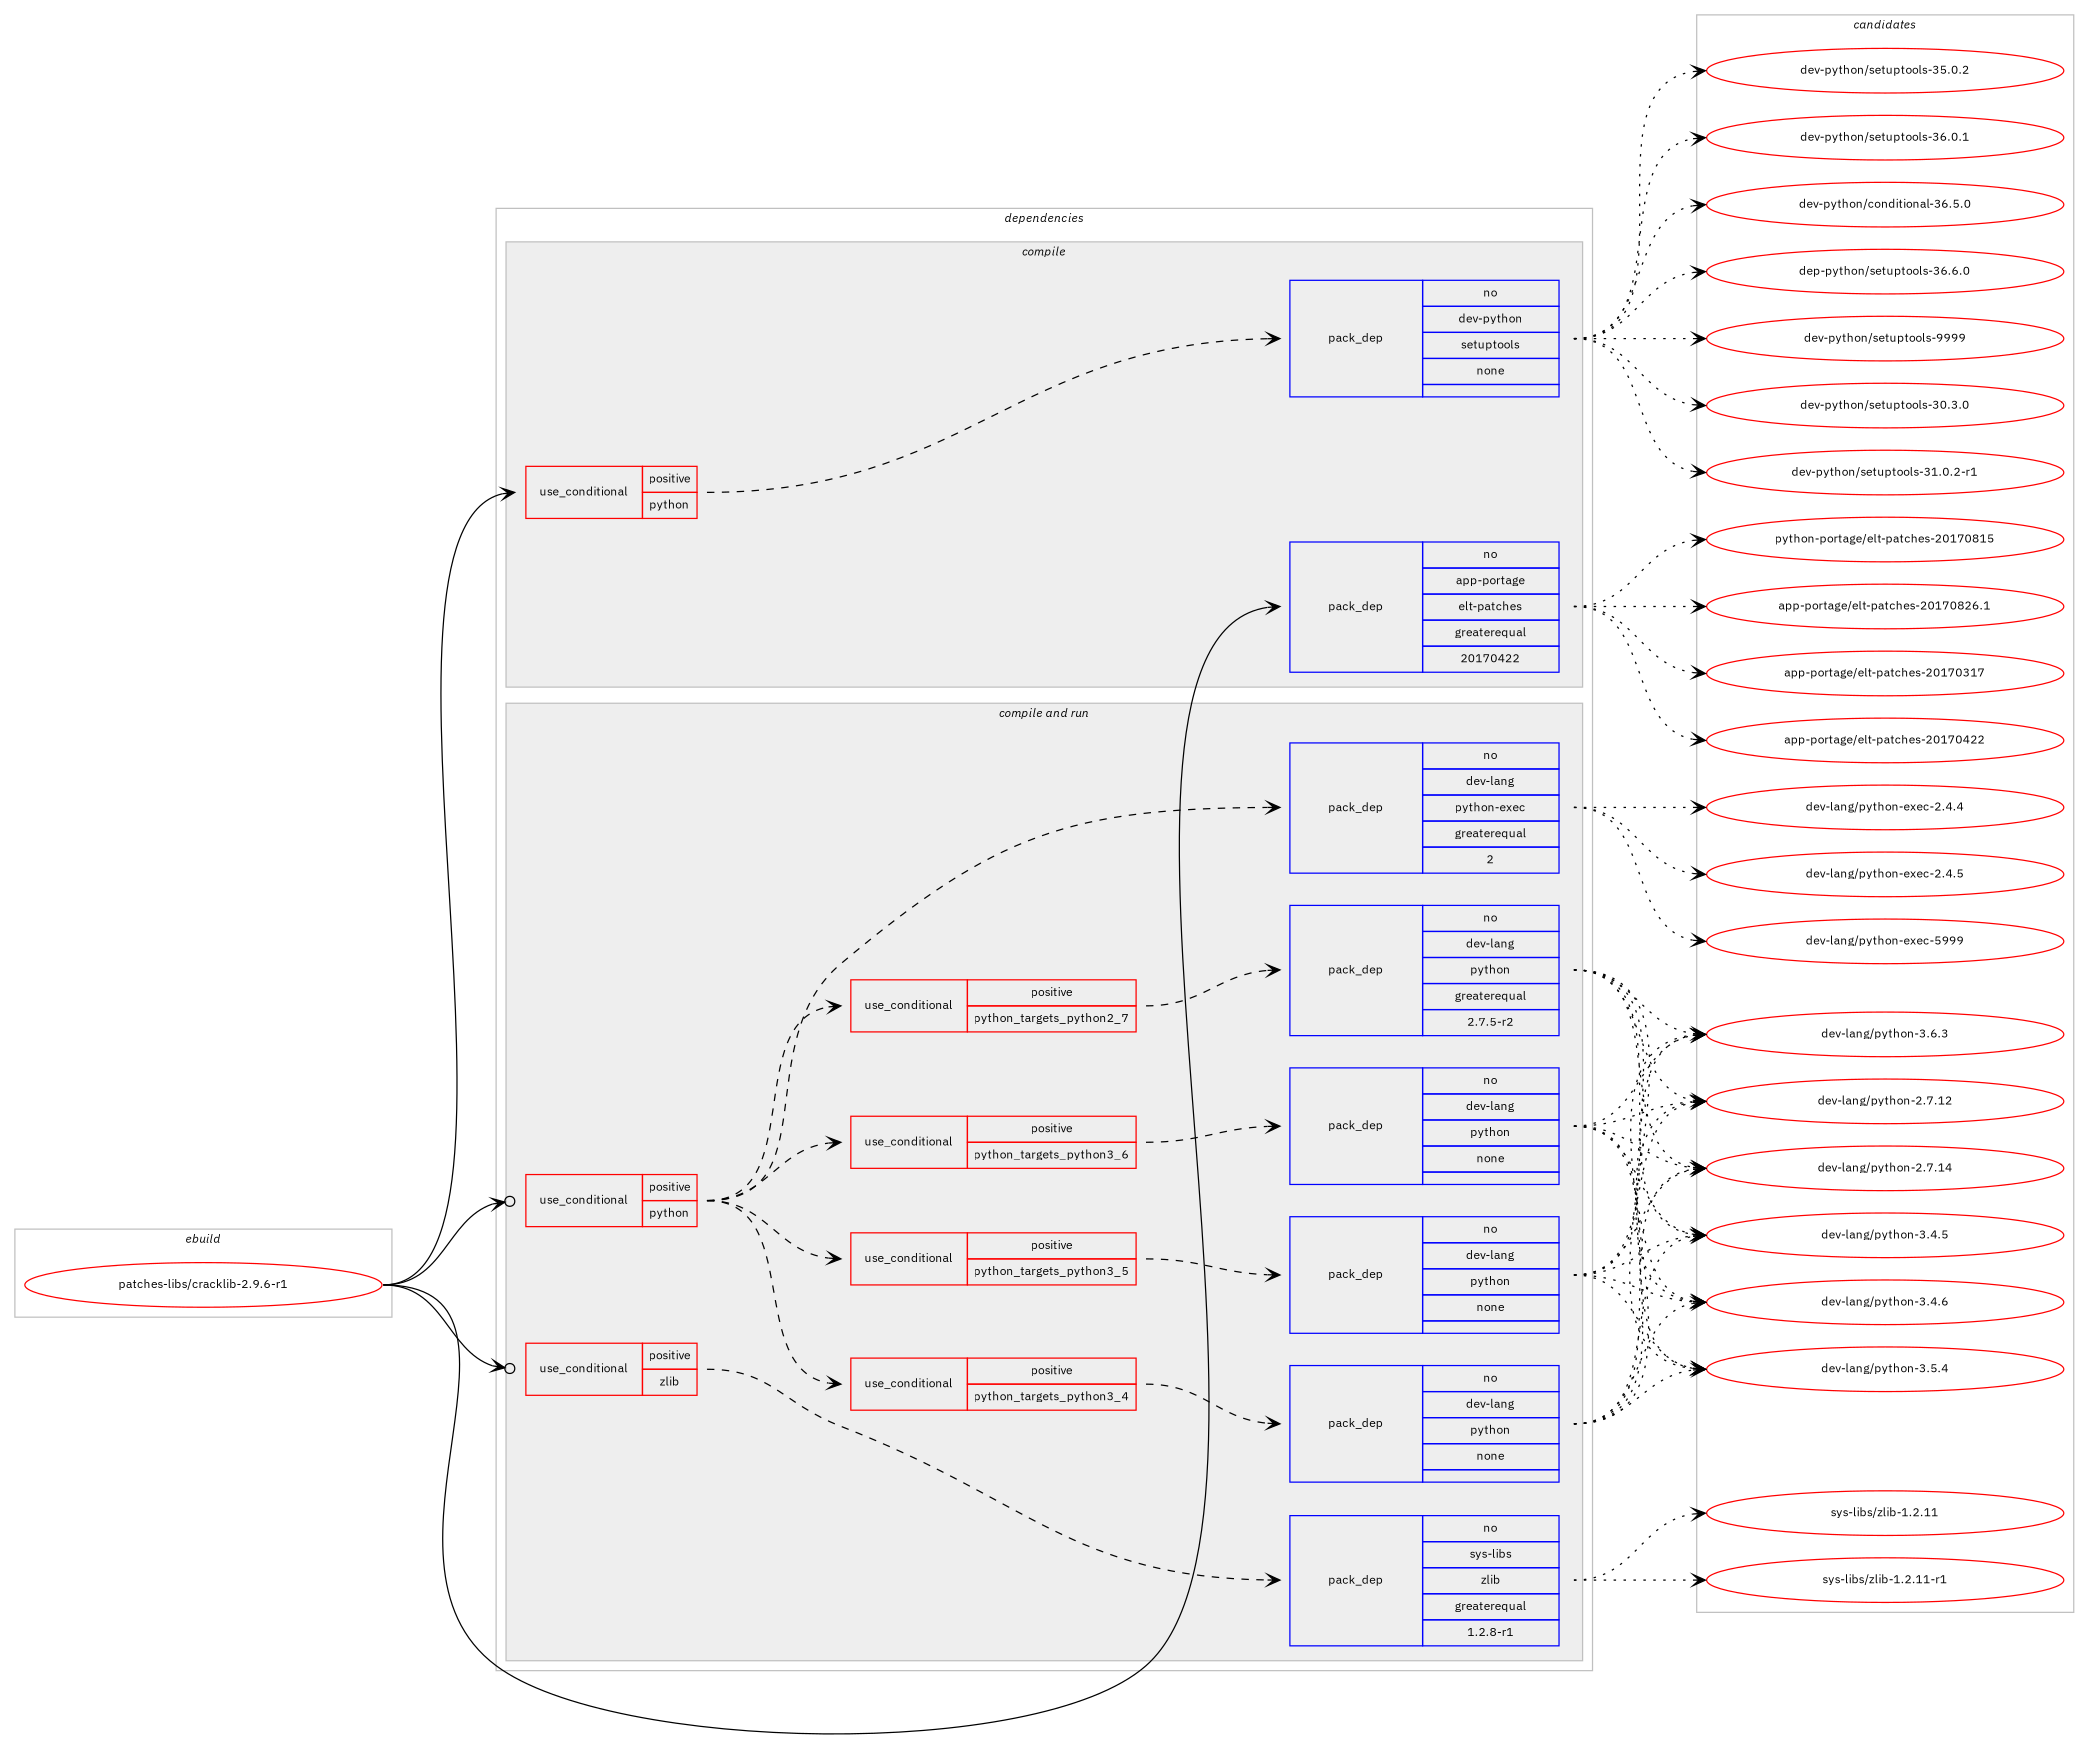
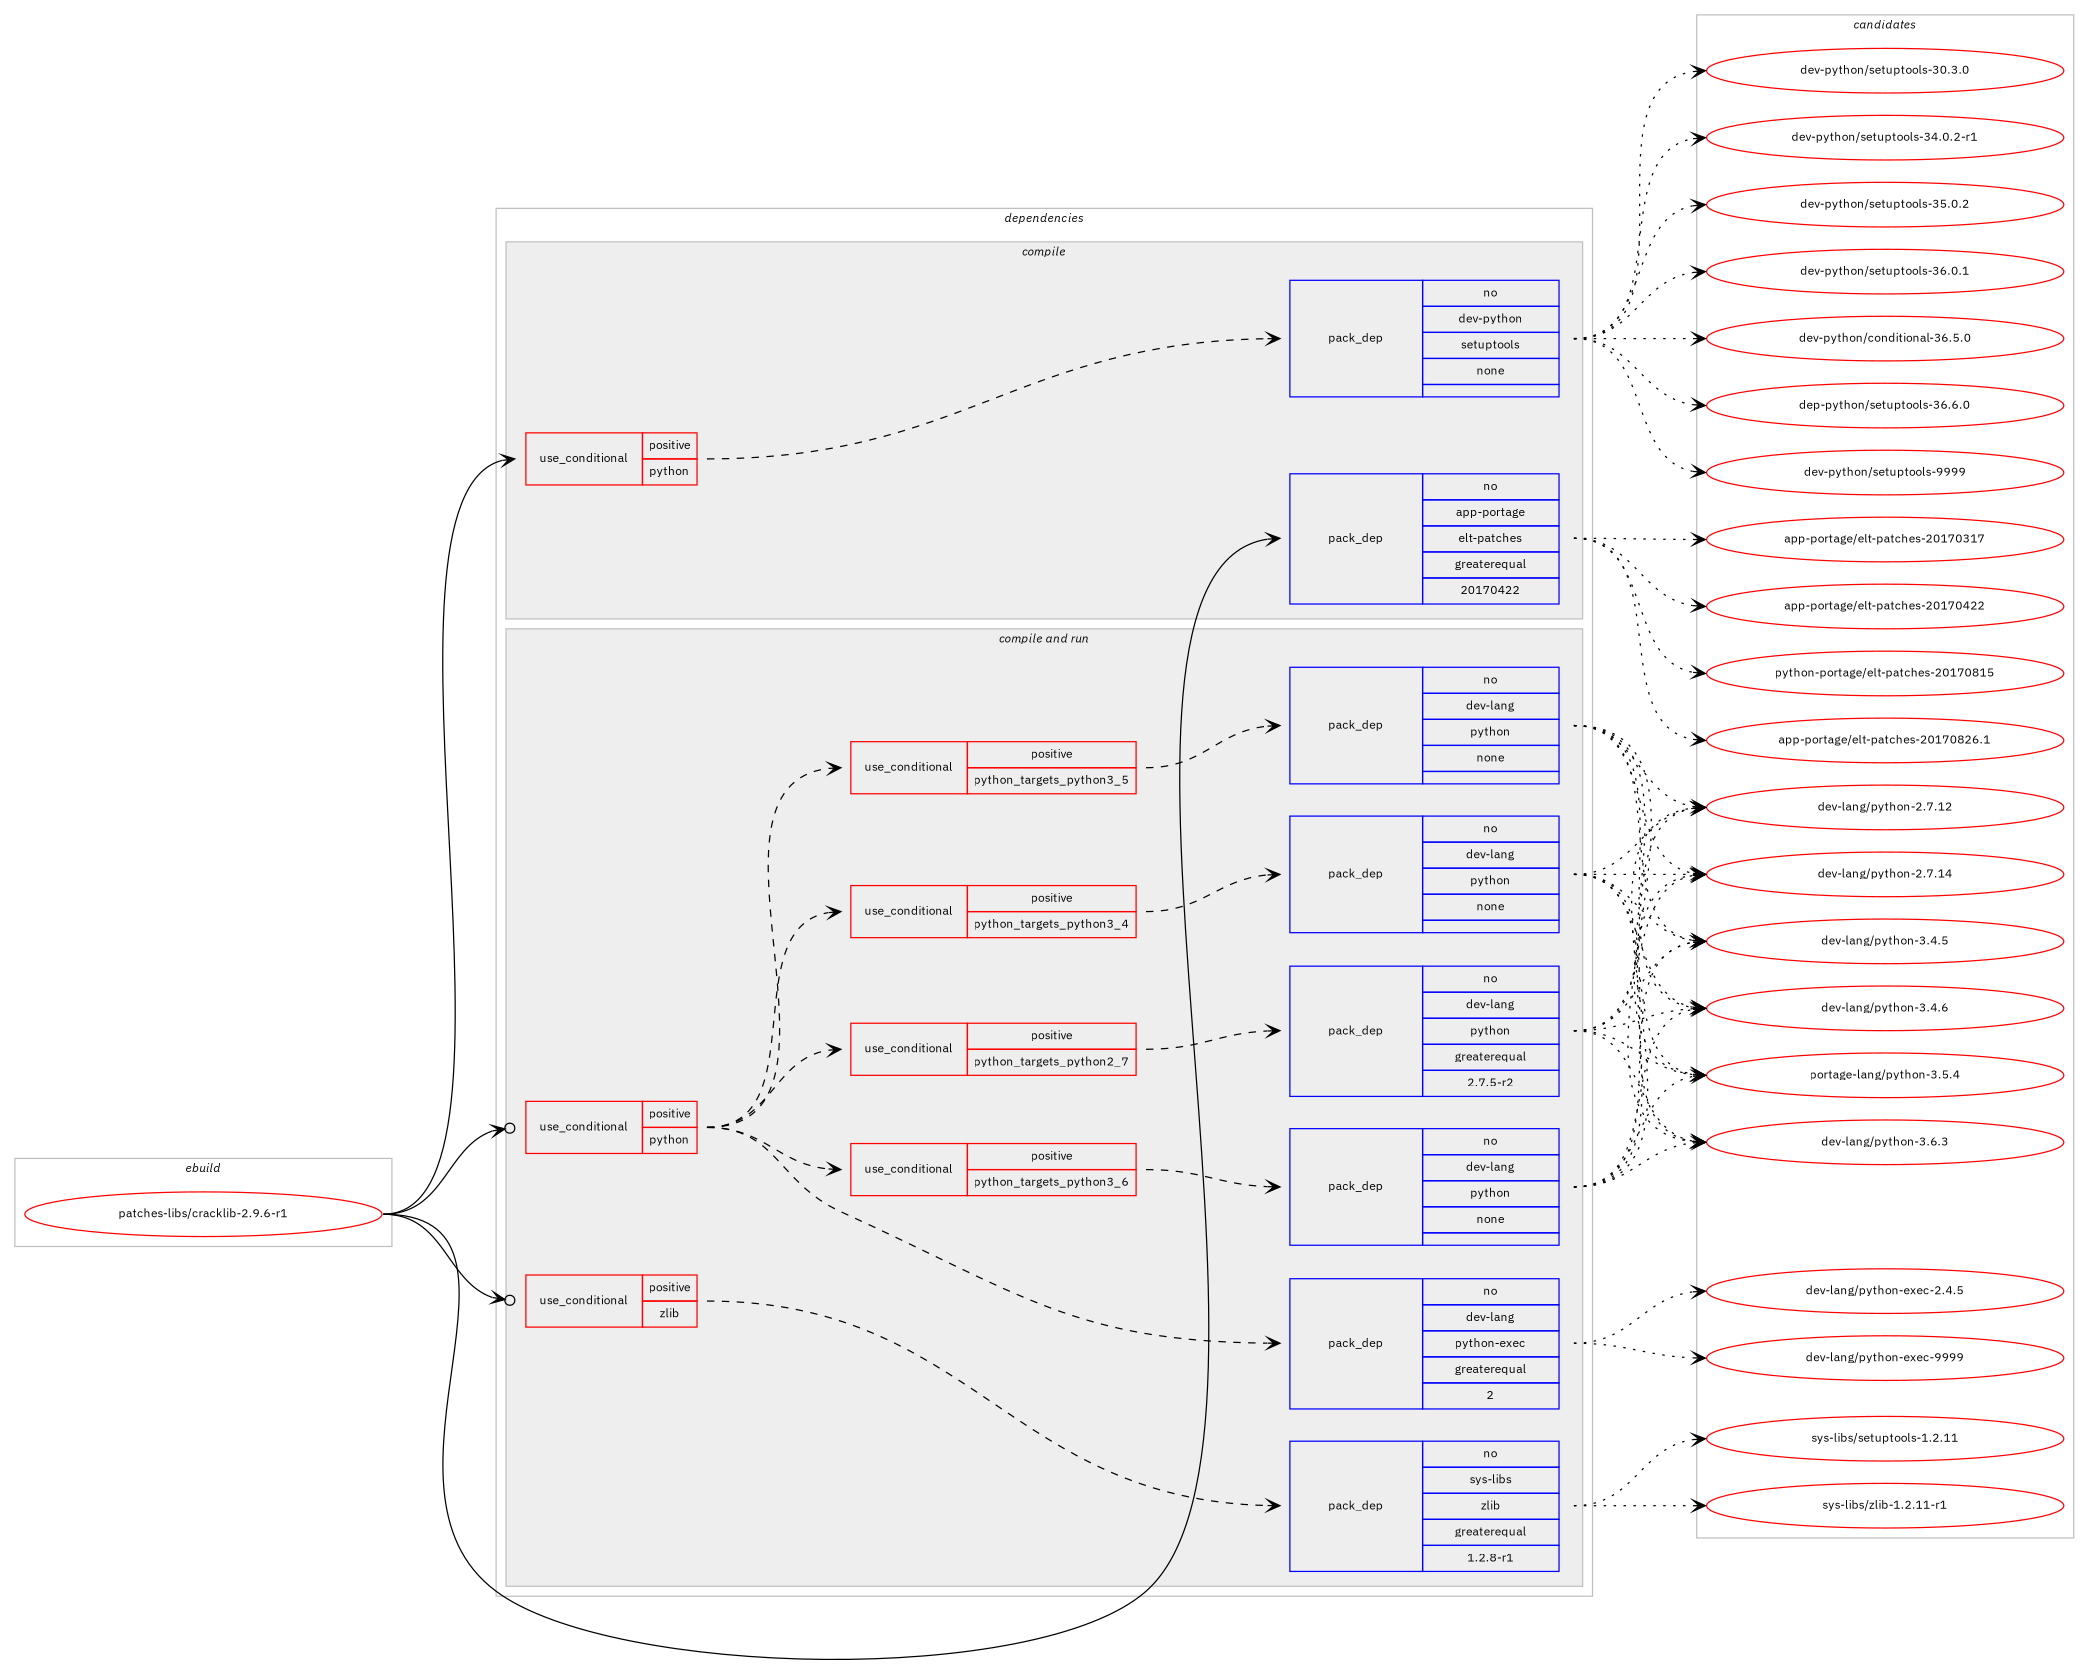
(1885, 473) -> (1885, 138)
(1885, 807) -> none
(1885, 941) -> (1885, 1358)
(1885, 1369) -> (1885, 1075)
(1885, 1513) -> (1885, 1439)
